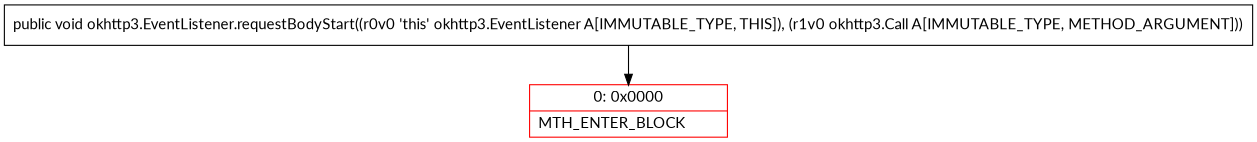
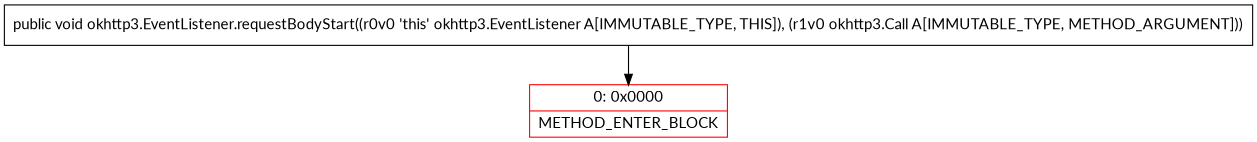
(612, 124) -> (629, 124)
